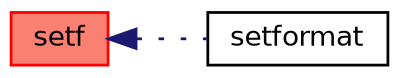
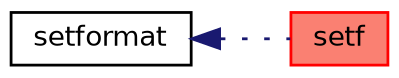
(172, 39) -> (255, 39)
